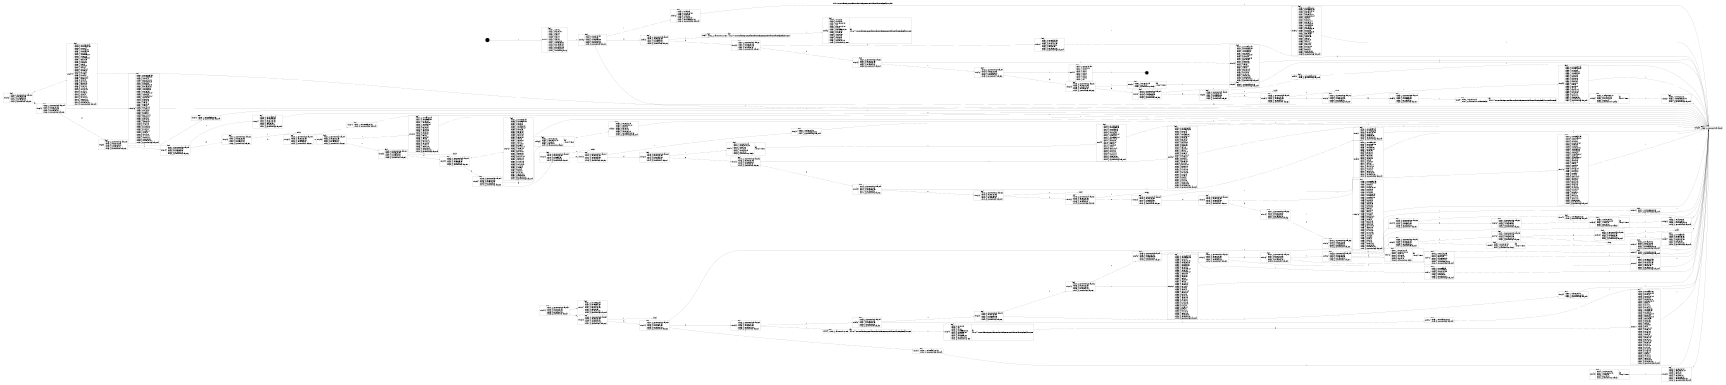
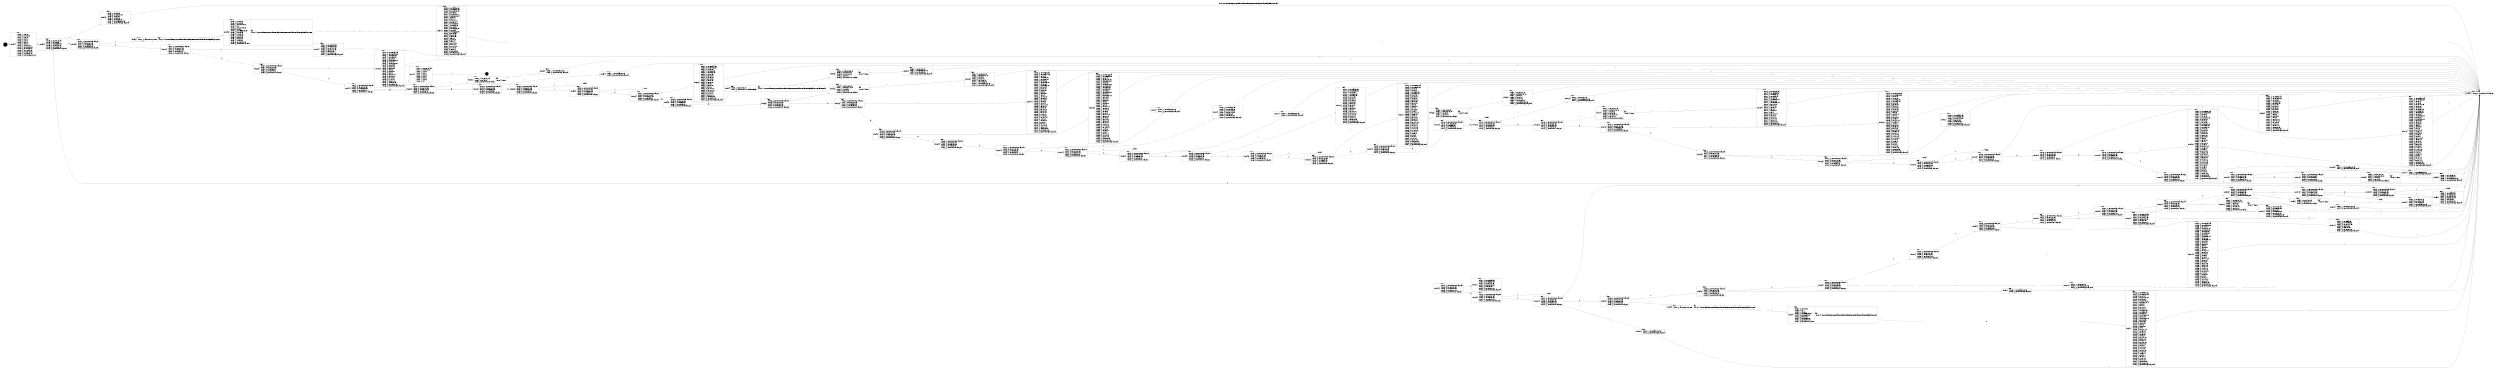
none -> (775, 104)
